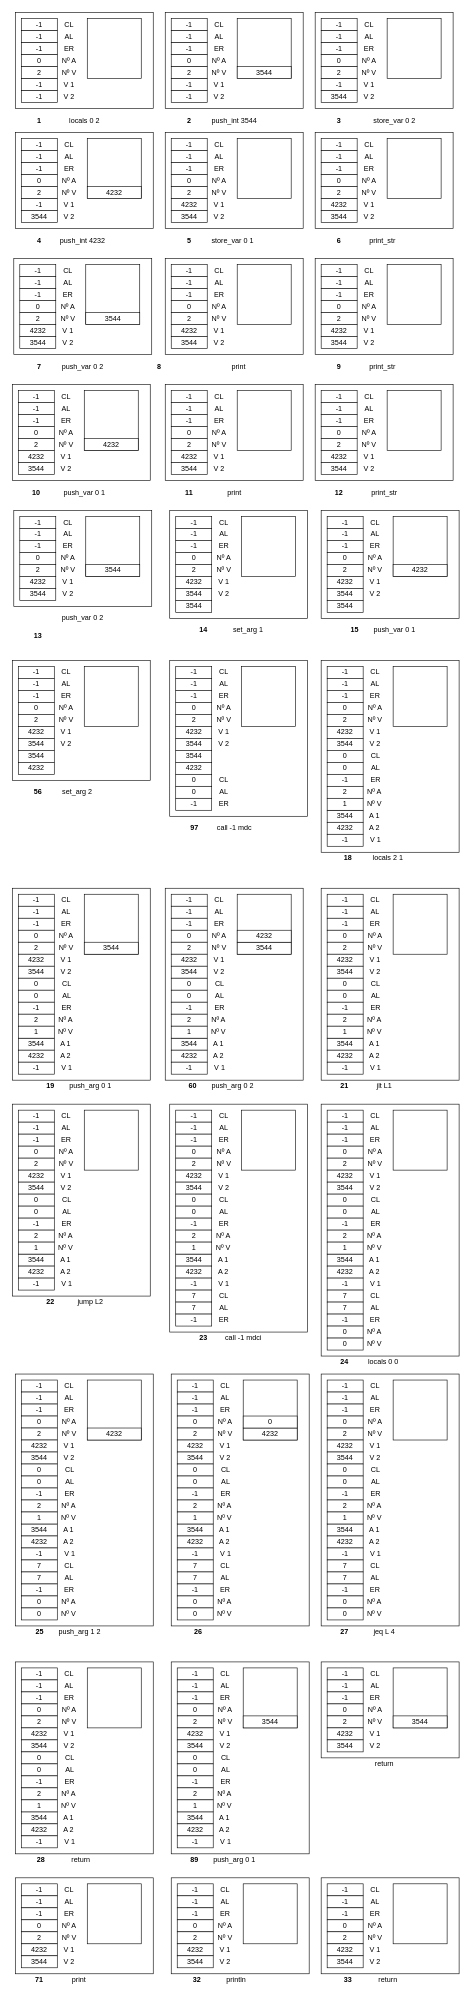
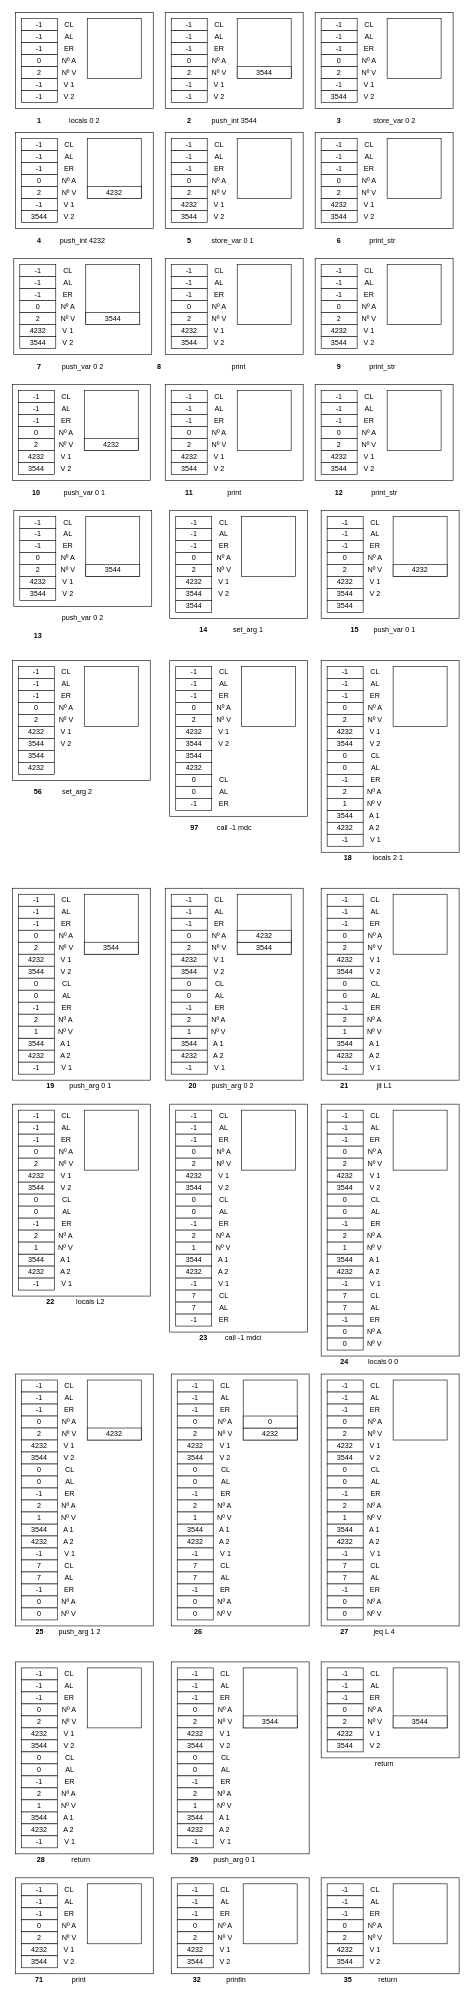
(193, 1086) -> (193, 1086)
(91, 1302) -> (91, 1302)
(195, 1860) -> (195, 1860)
(348, 1980) -> (348, 1980)
